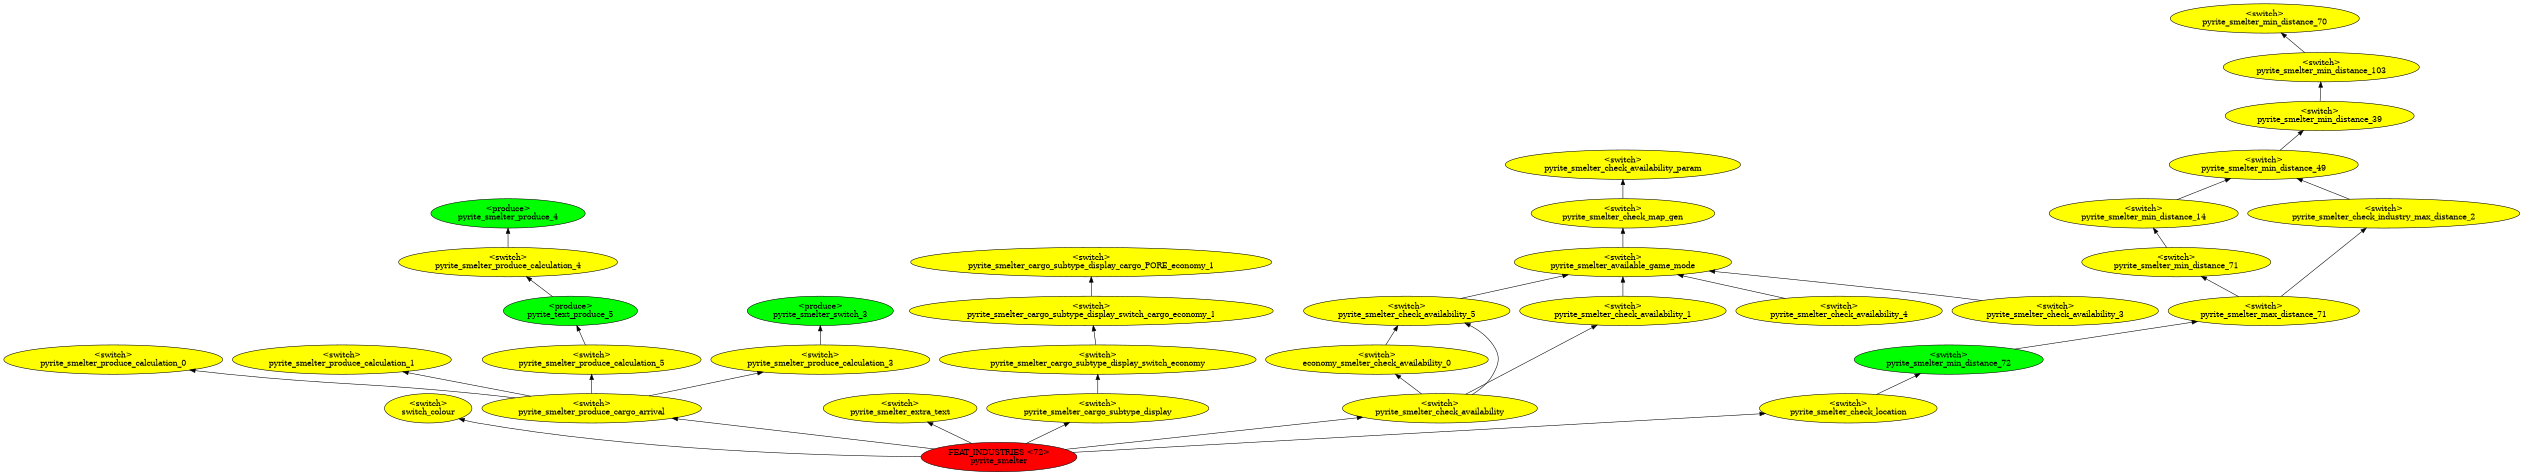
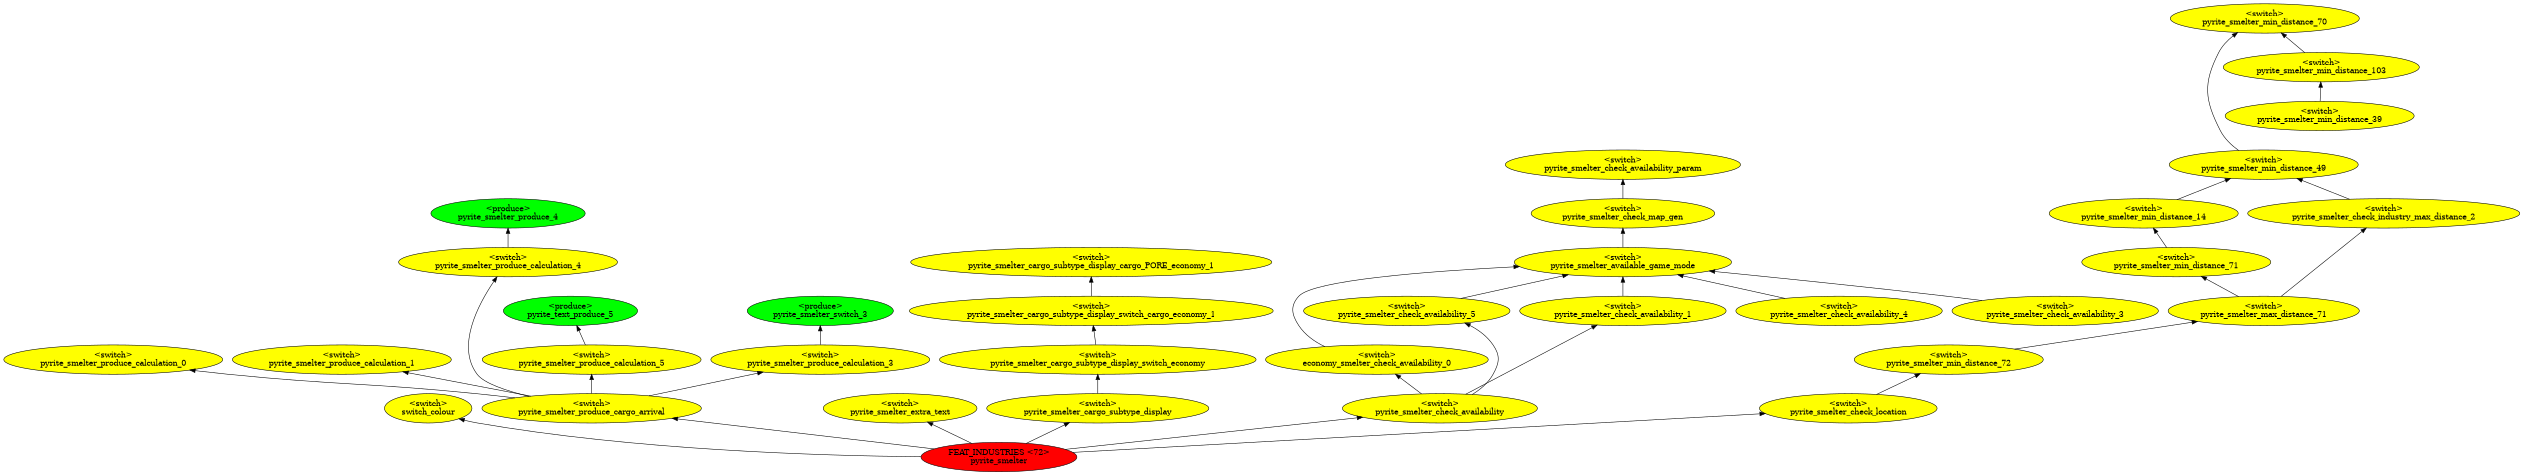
(2290, 142) -> (2208, 94)
(542, 288) -> (469, 354)
(1390, 338) -> (1372, 278)
(1949, 360) -> (1949, 360)
